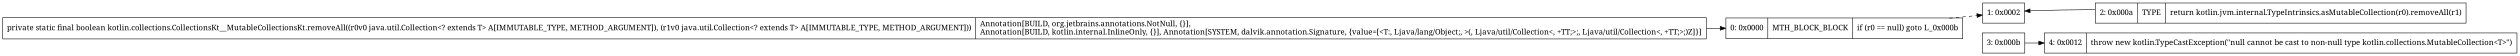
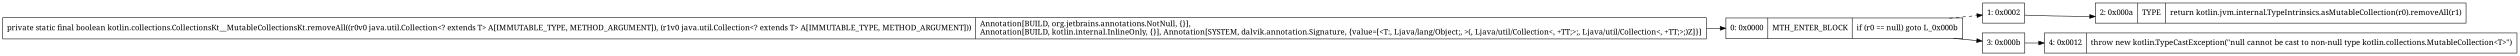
(2063, 10) -> (2057, 16)
(1810, 28) -> (1810, 28)
none -> (1965, 39)
